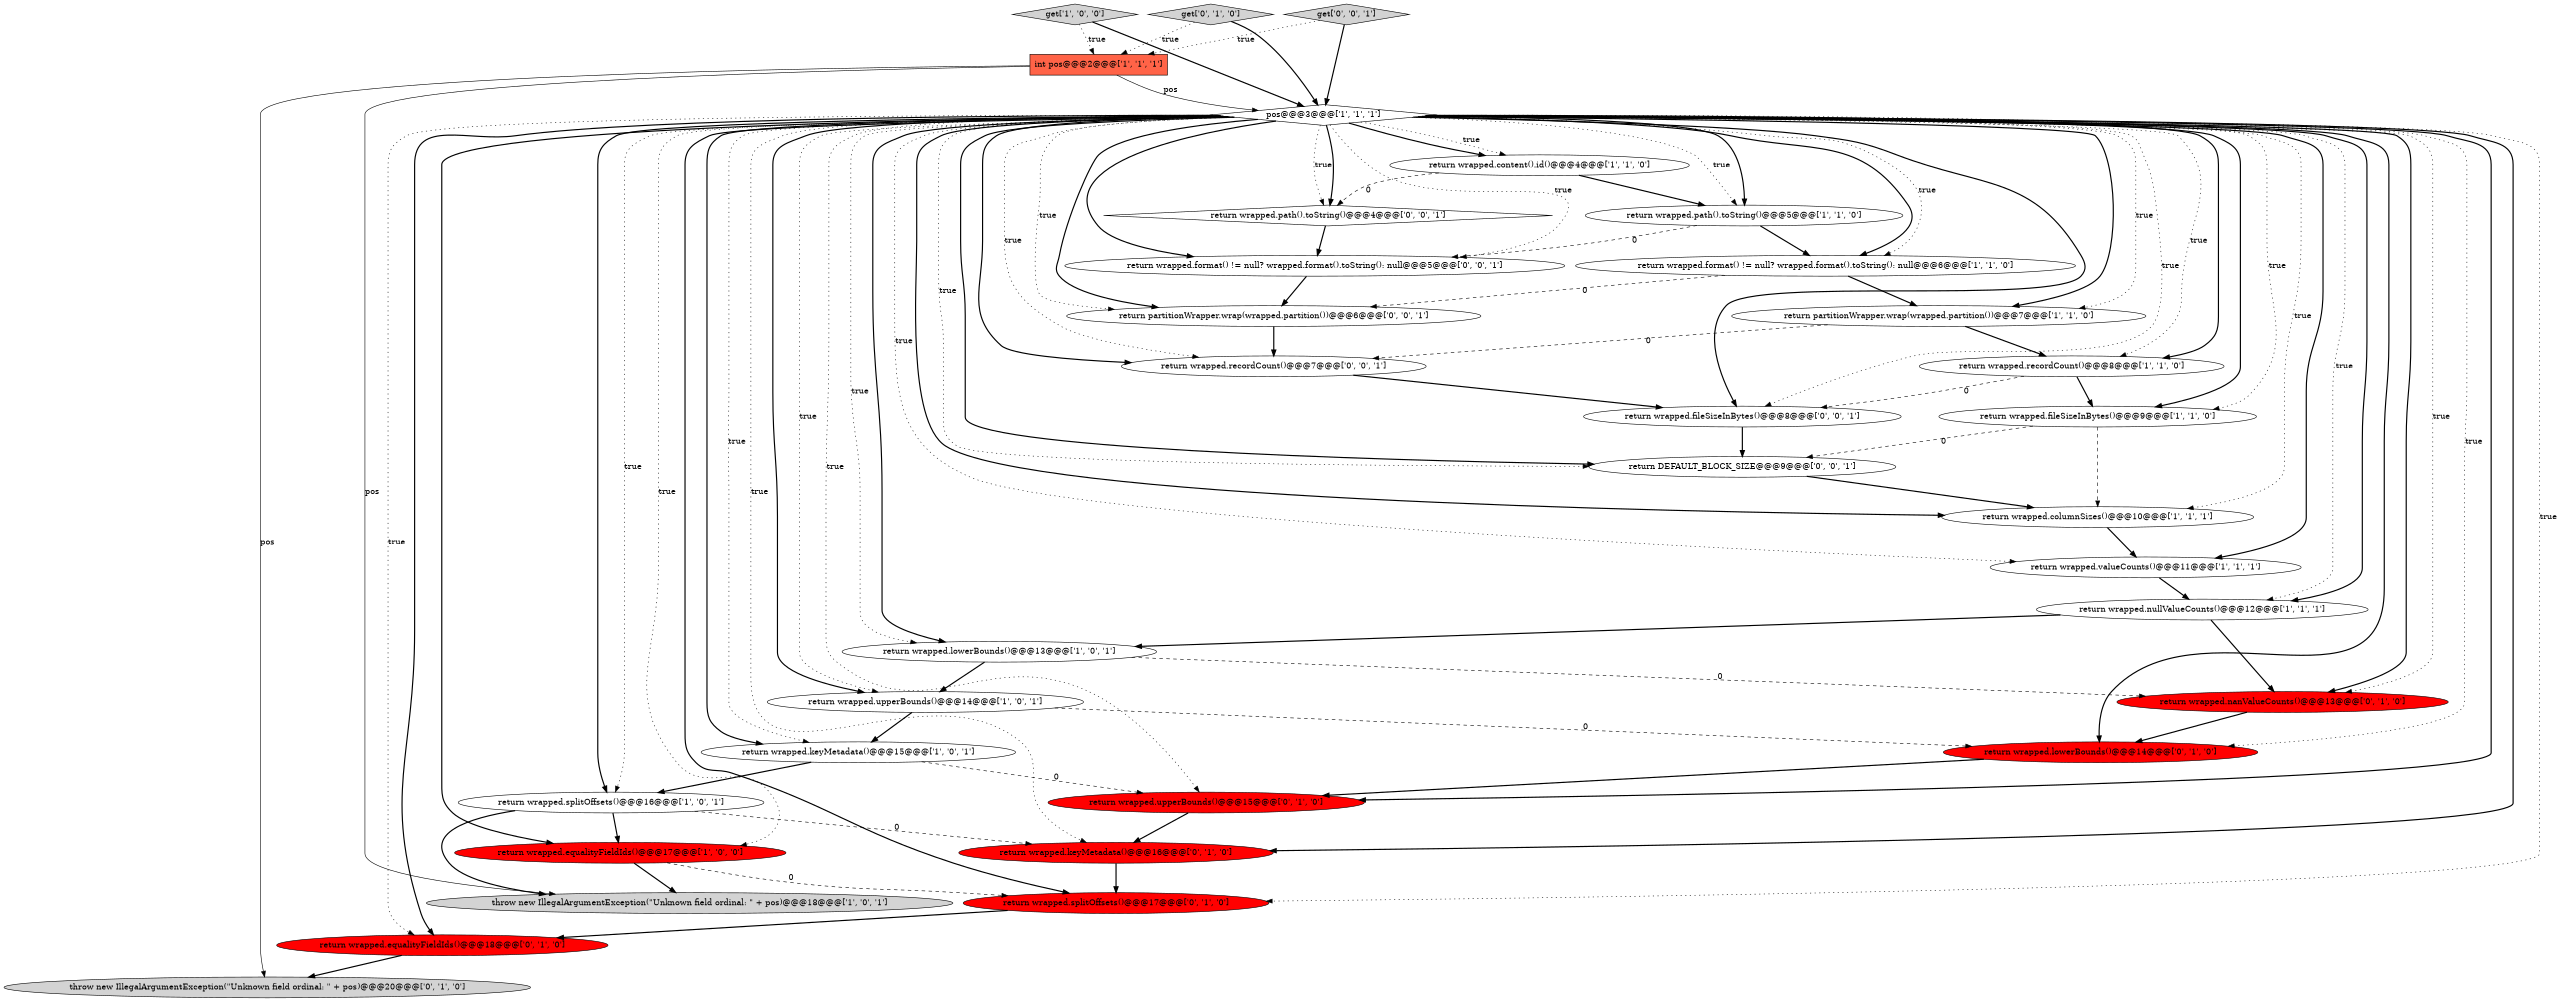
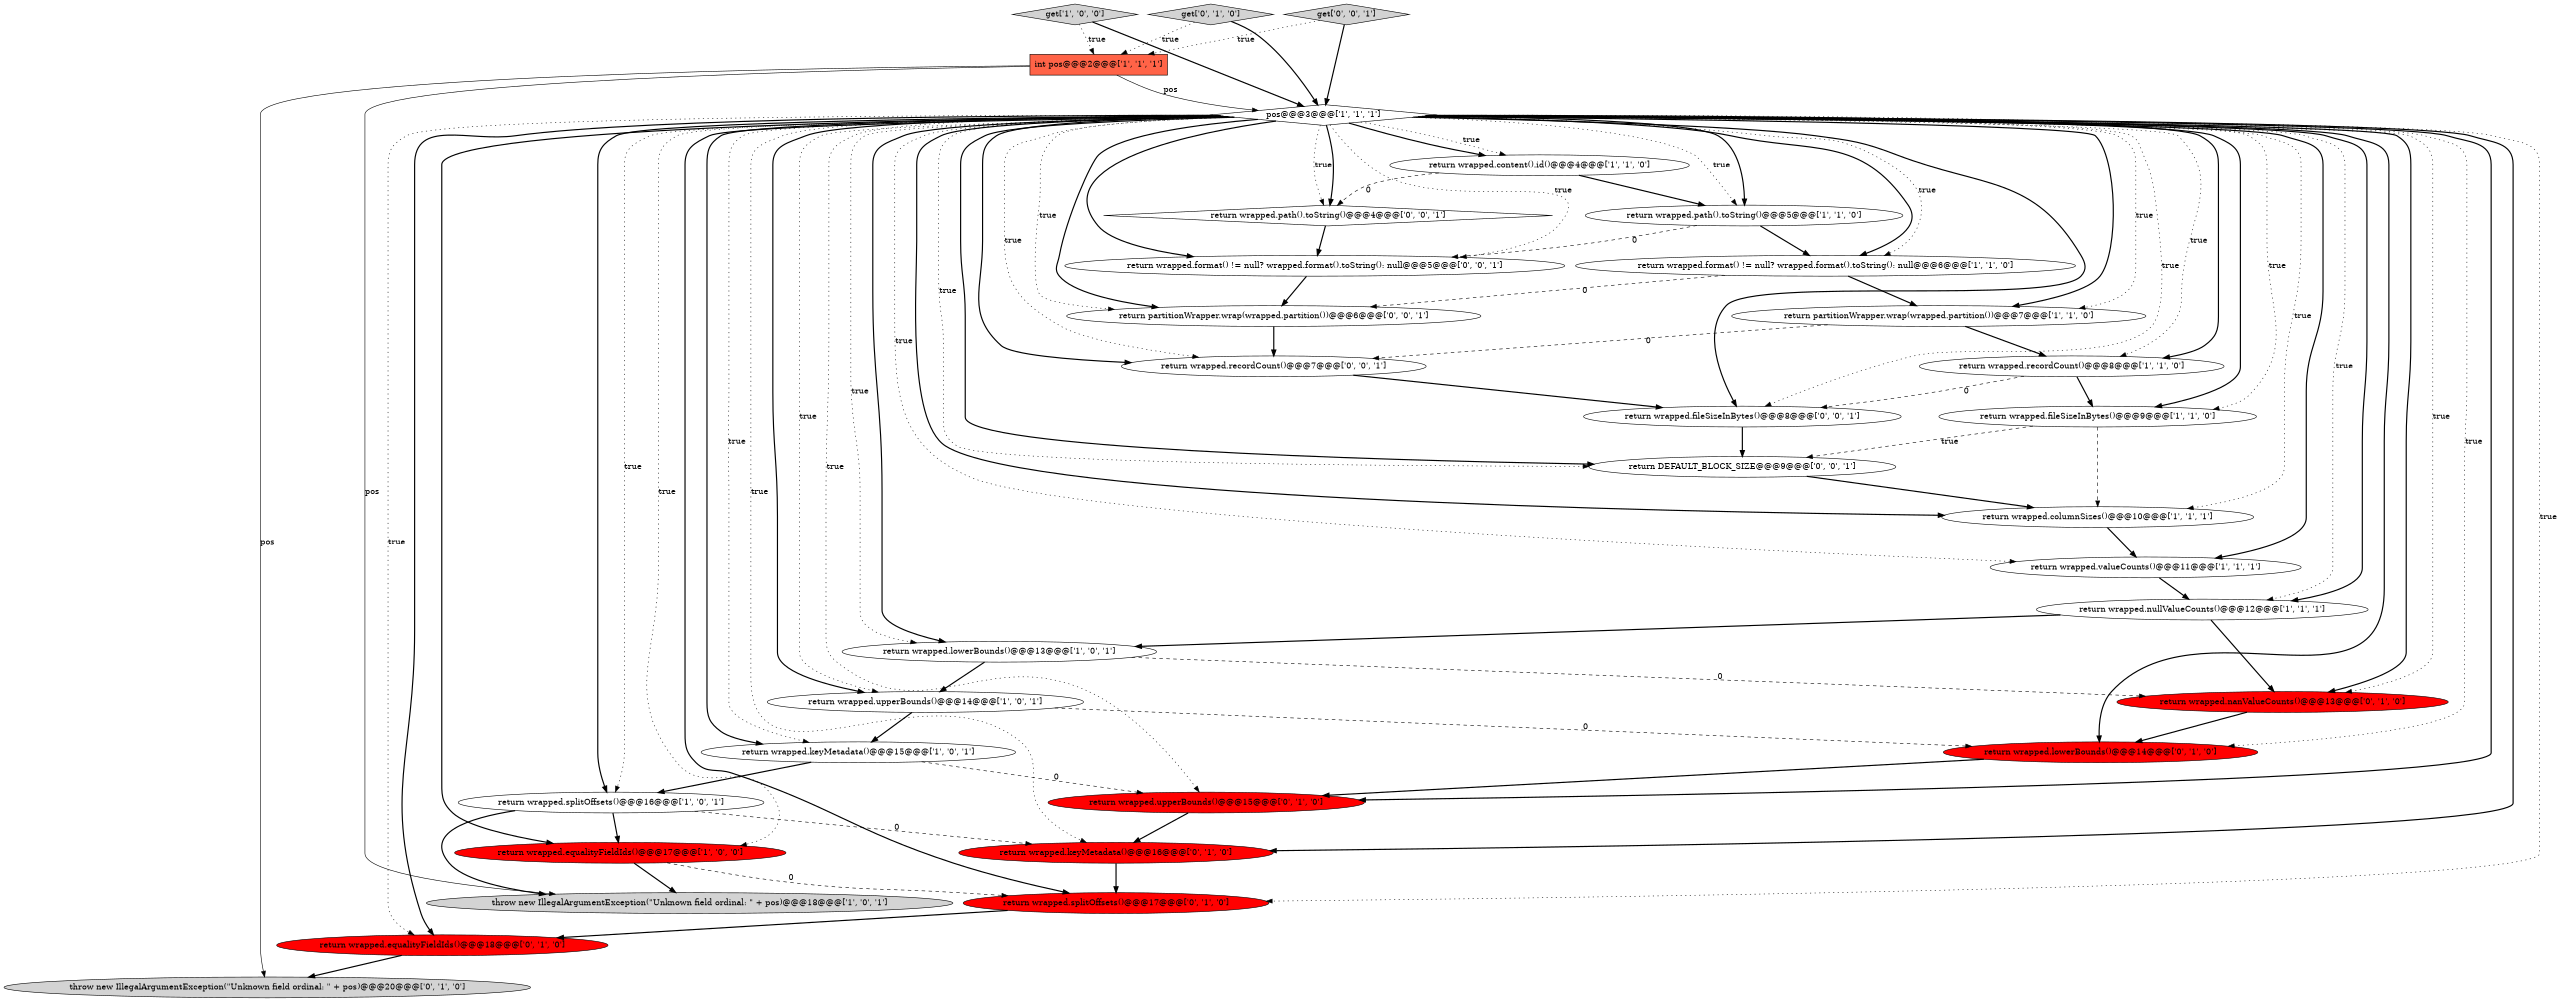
(1944, 442) -> (1950, 442)
